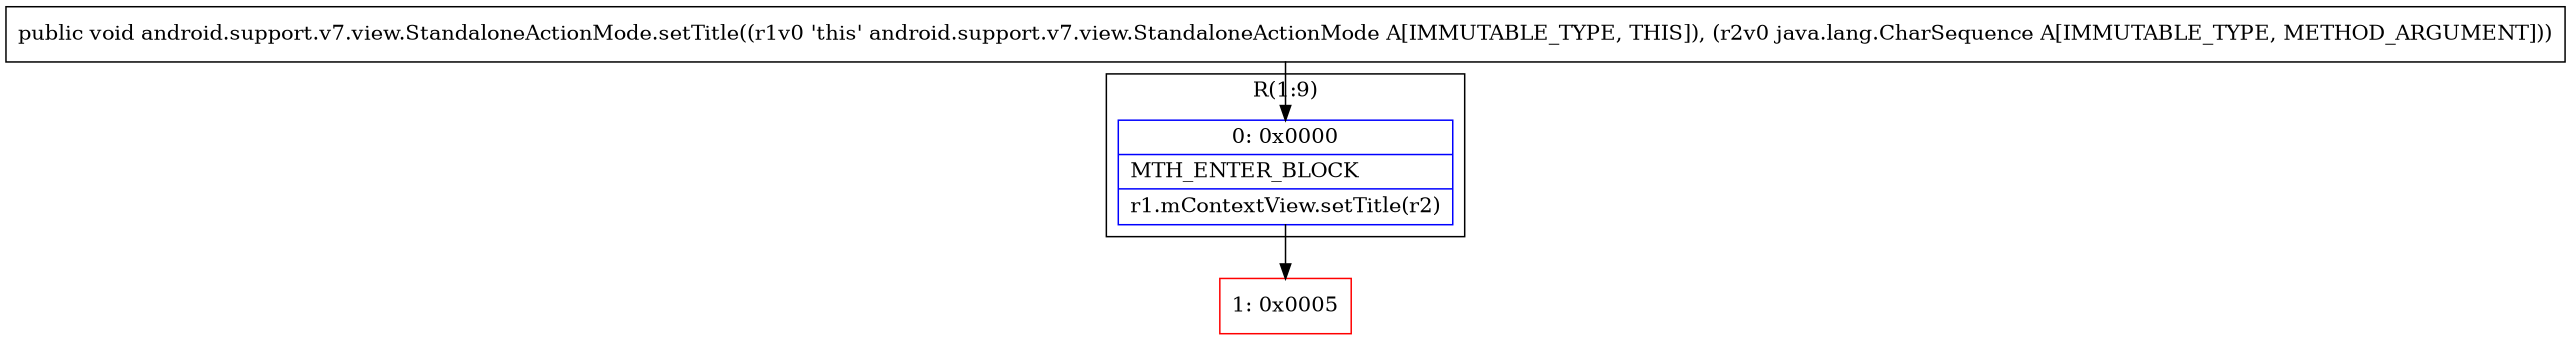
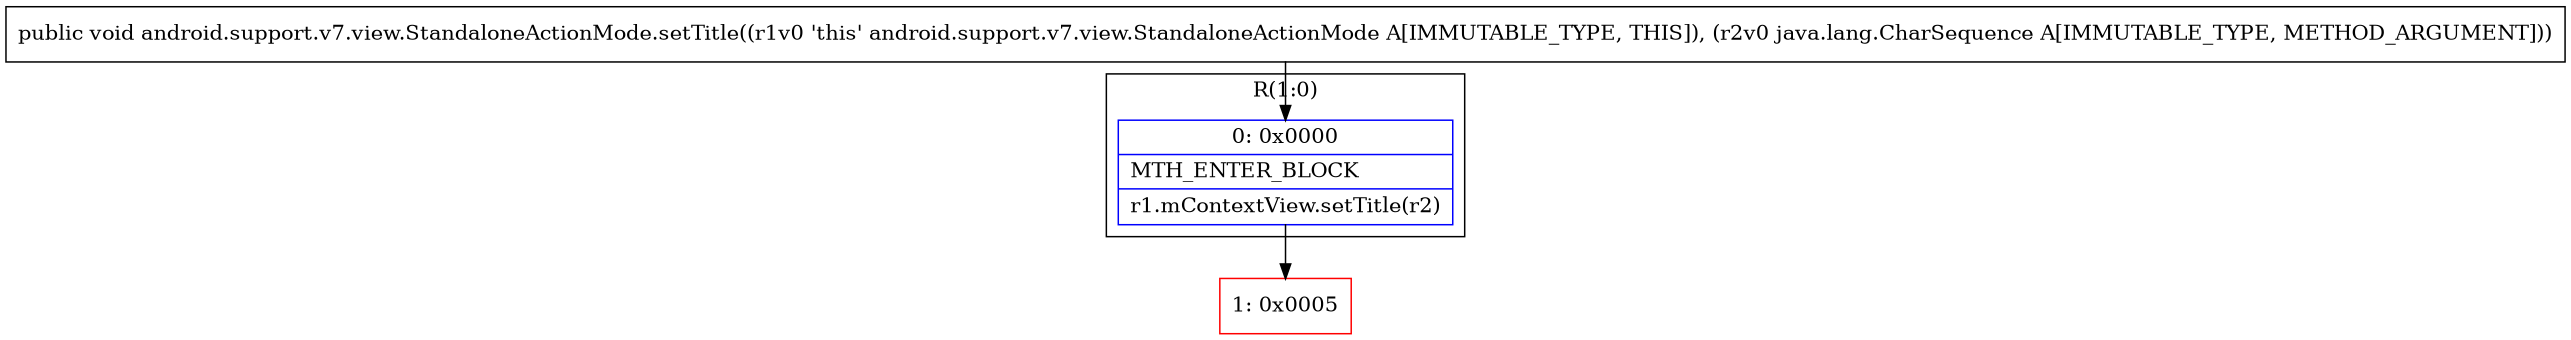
(1286, 91) -> (1286, 91)
